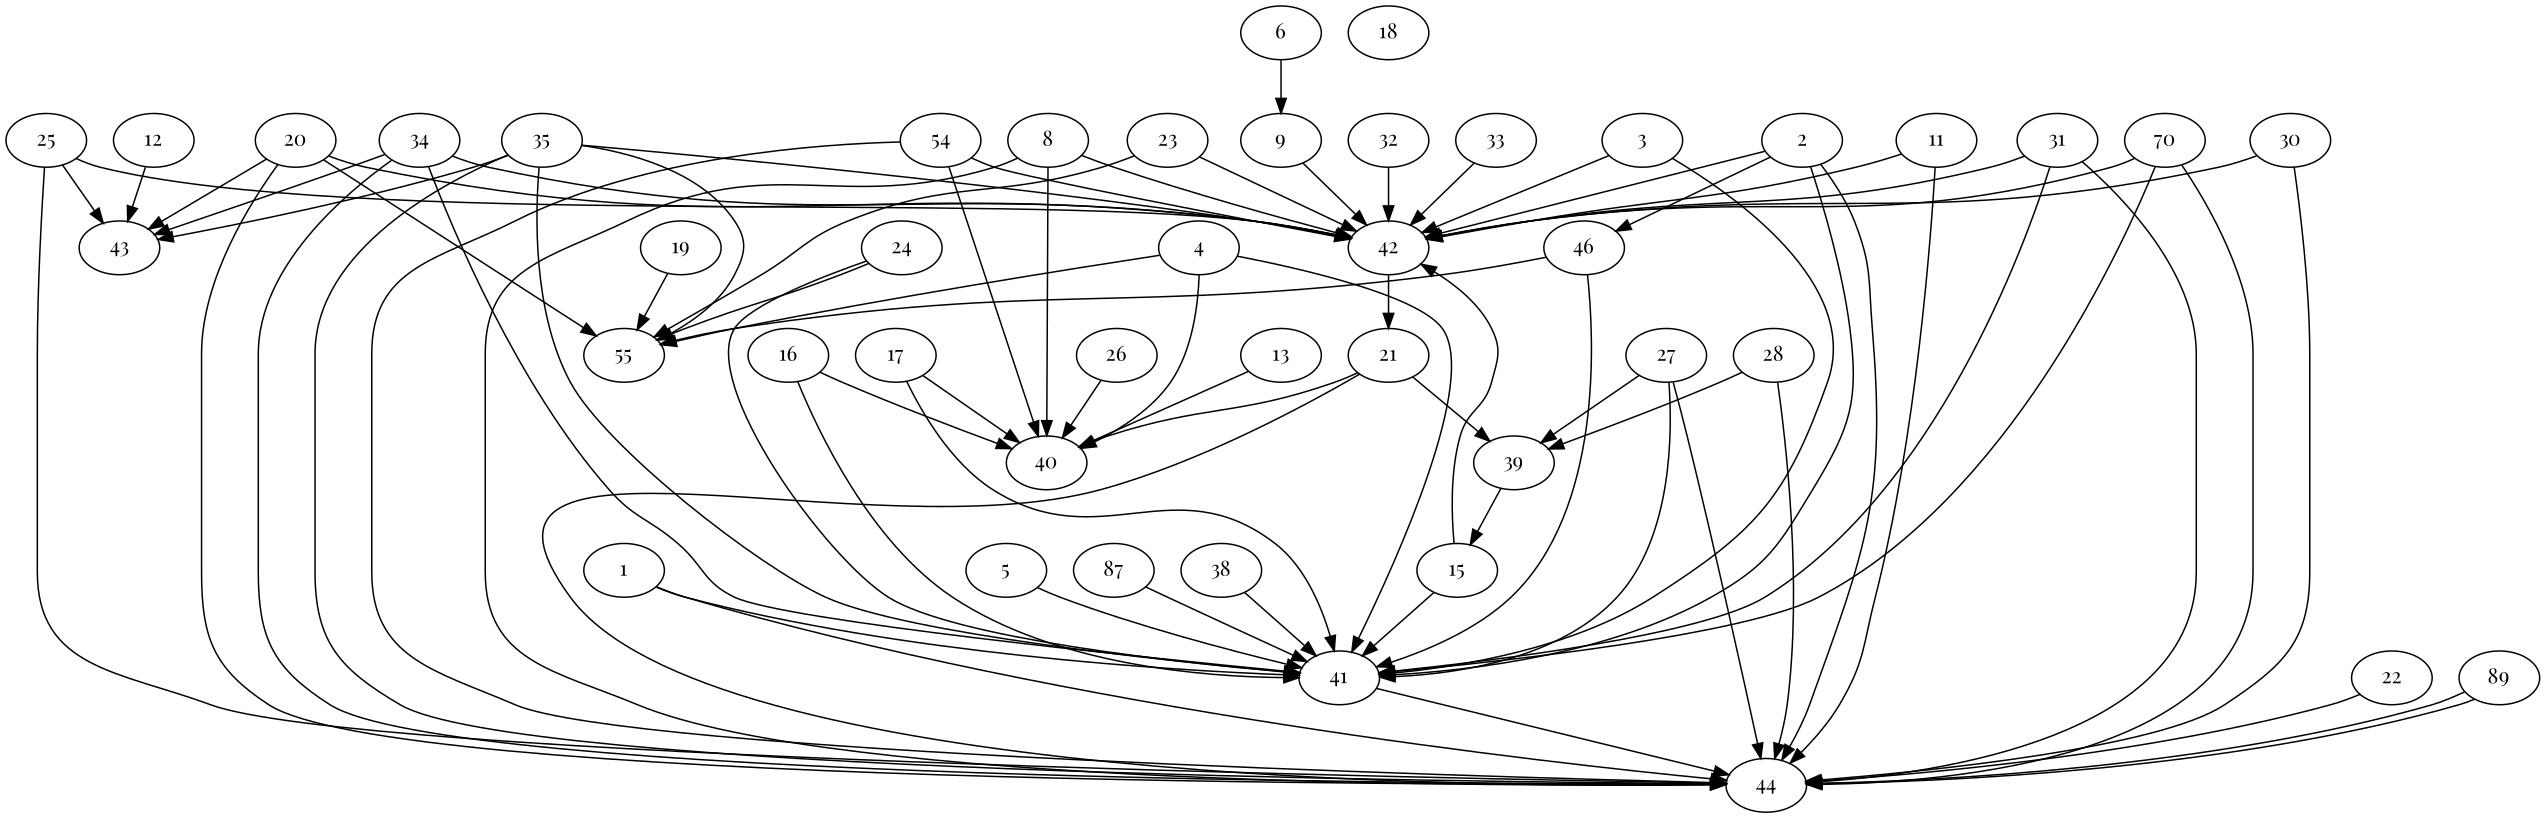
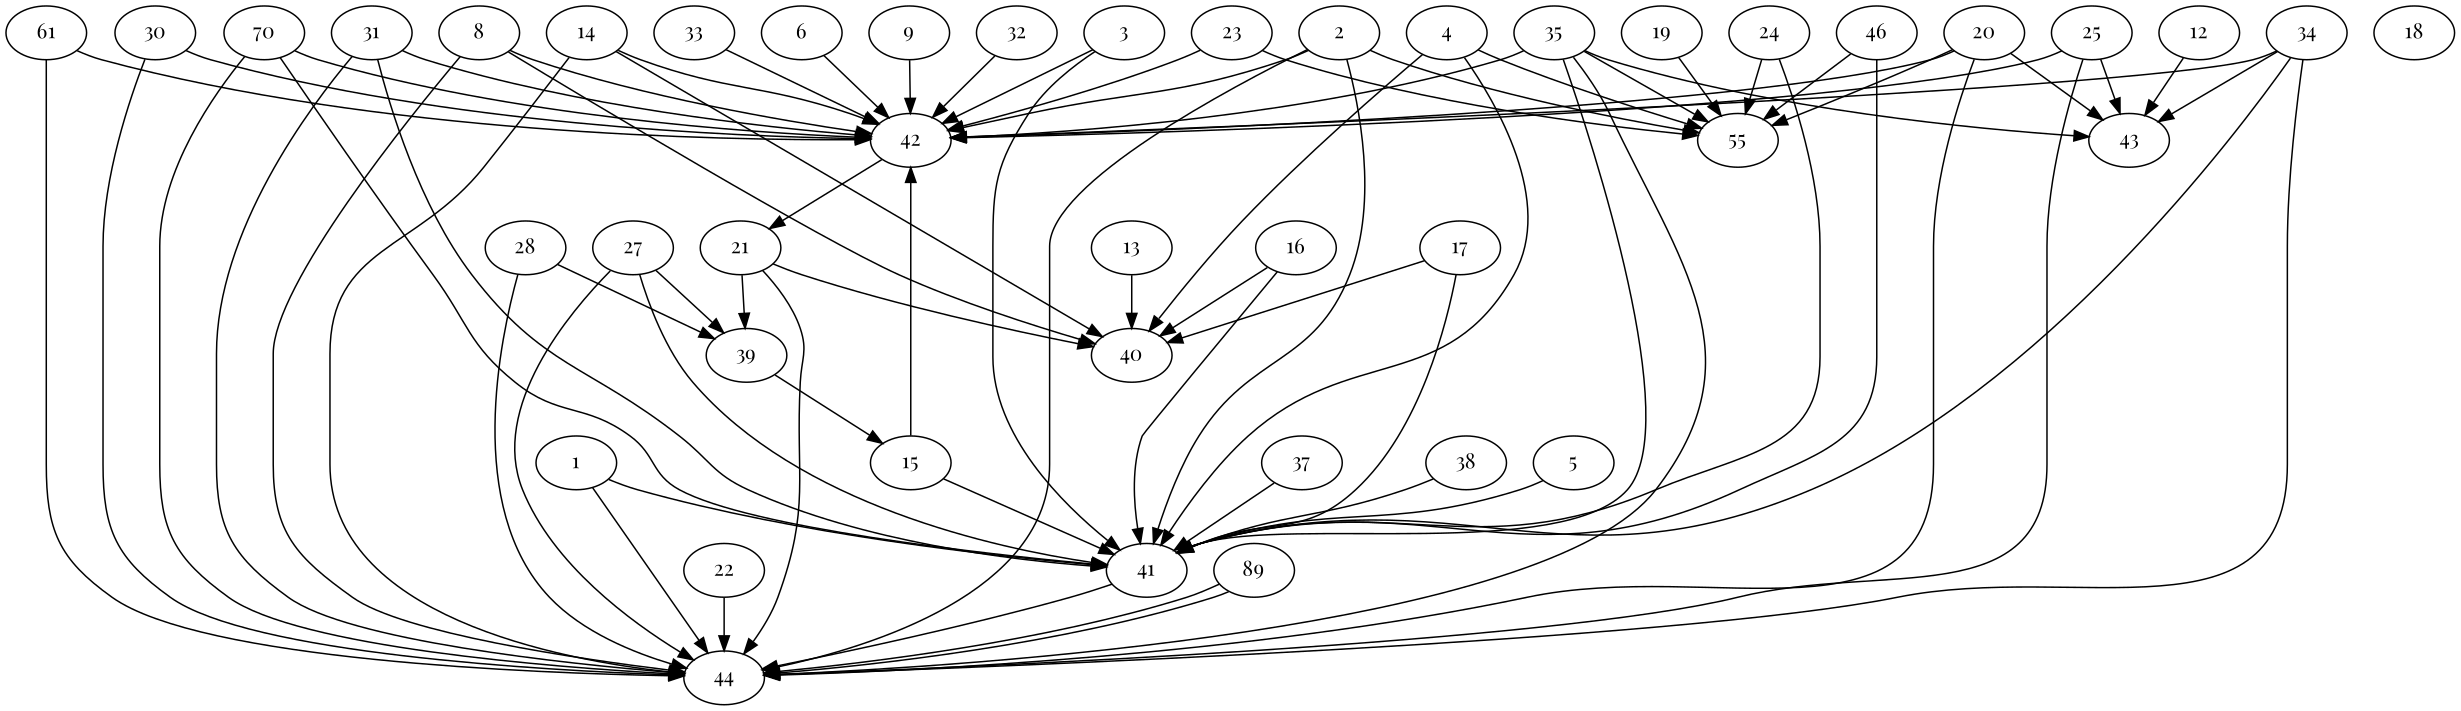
(1281, 79) -> (851, 81)
(941, 140) -> (587, 33)
(1936, 140) -> (46, 33)
(1725, 179) -> (1525, 97)
(1117, 355) -> none
(1114, 570) -> (1302, 463)
